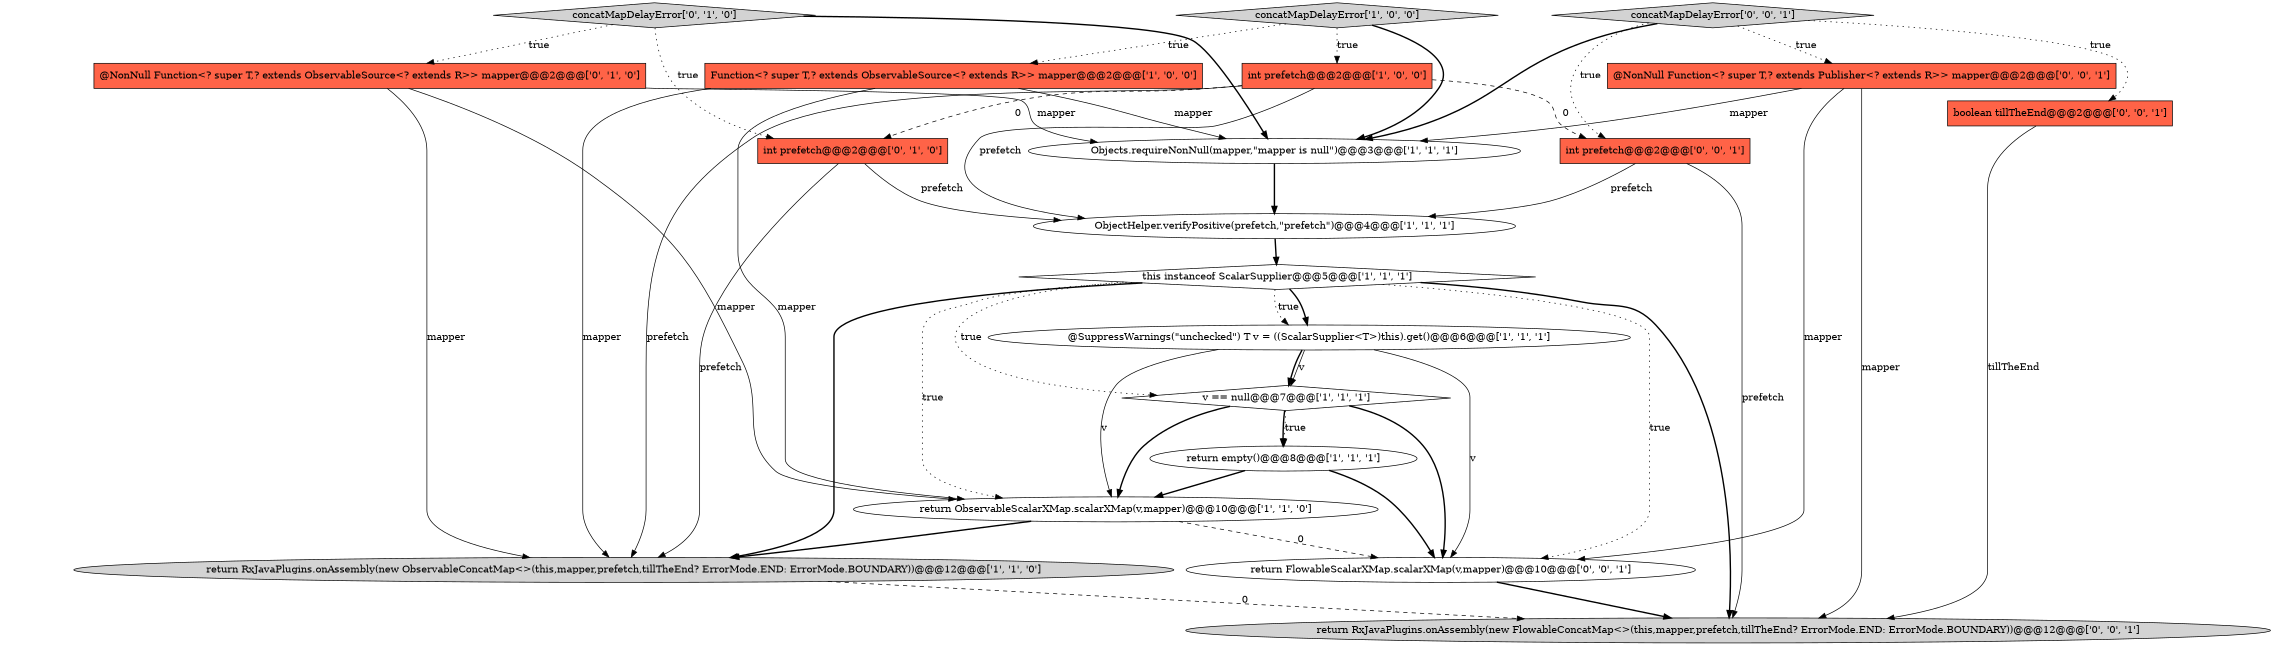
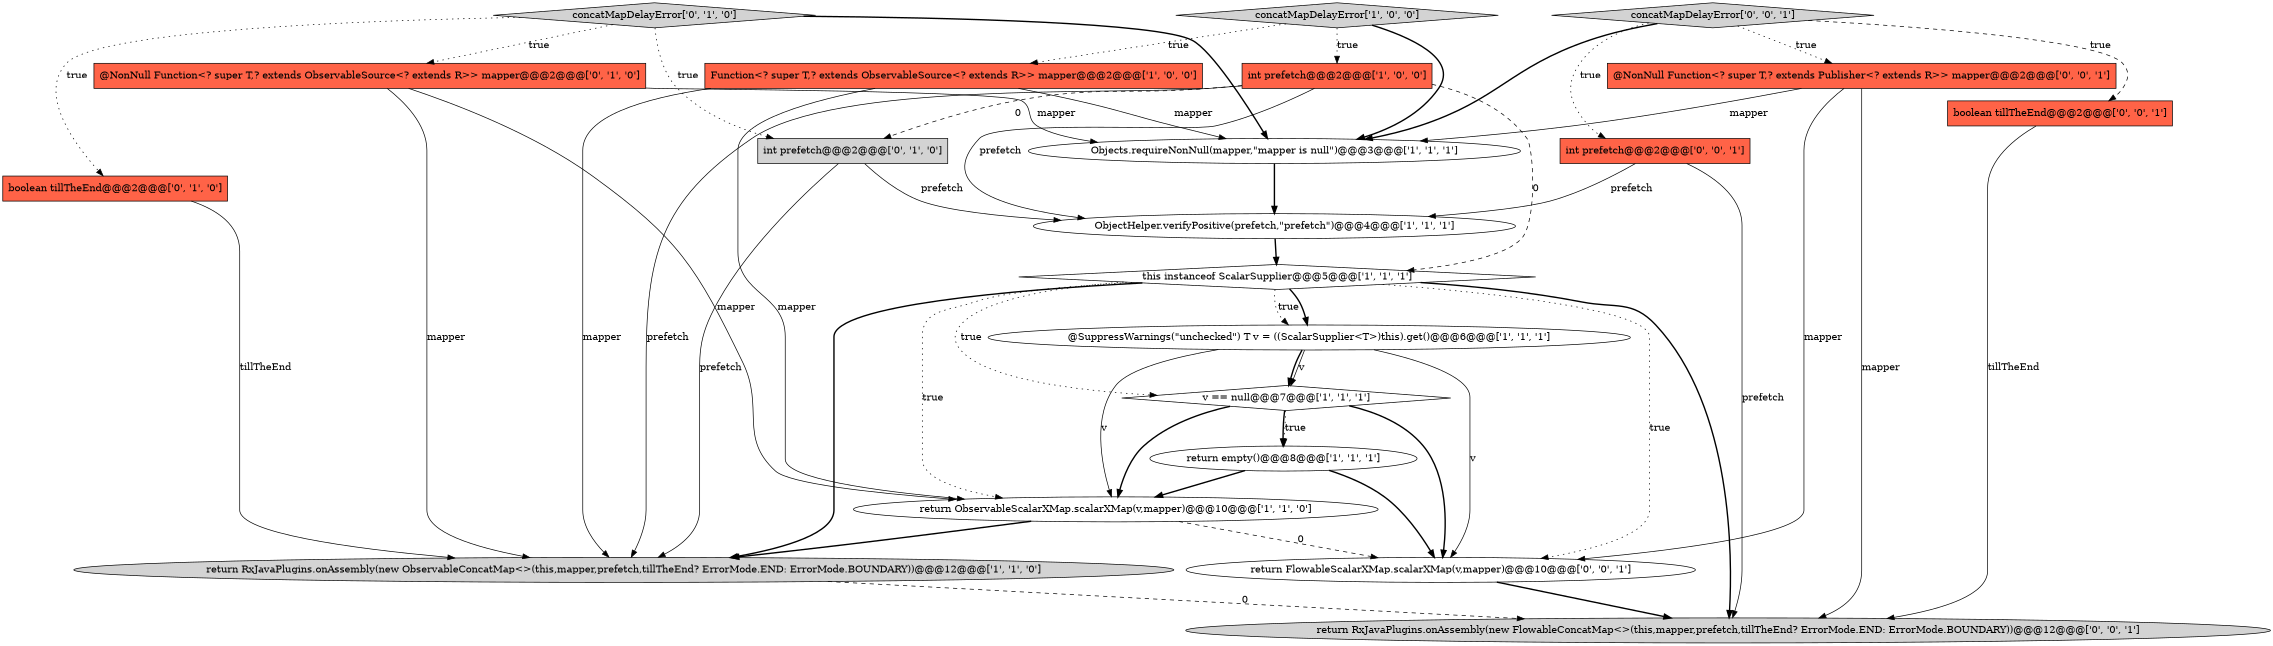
(1987, 34) -> (1987, 34)
(1515, 90) -> (1532, 190)
(853, 151) -> (853, 151)
none -> (115, 189)
